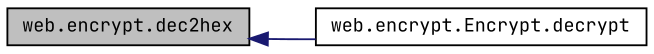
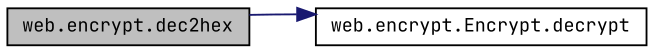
(292, 39) -> (273, 15)
